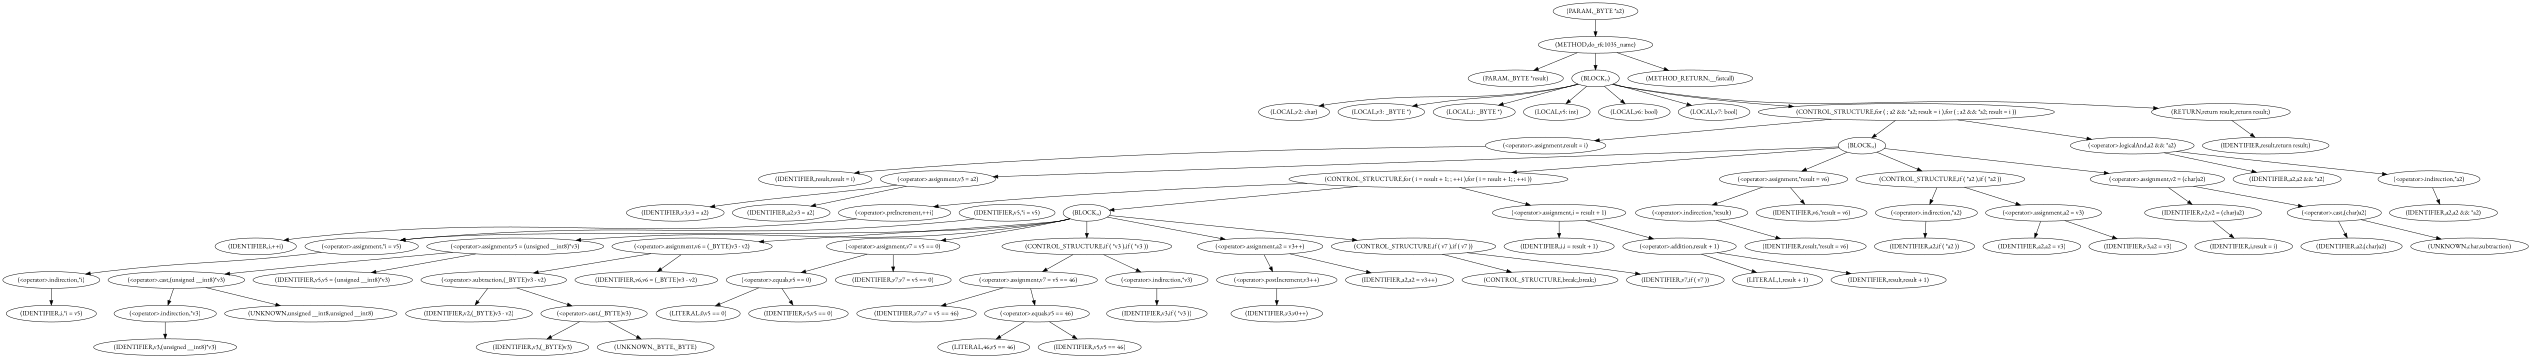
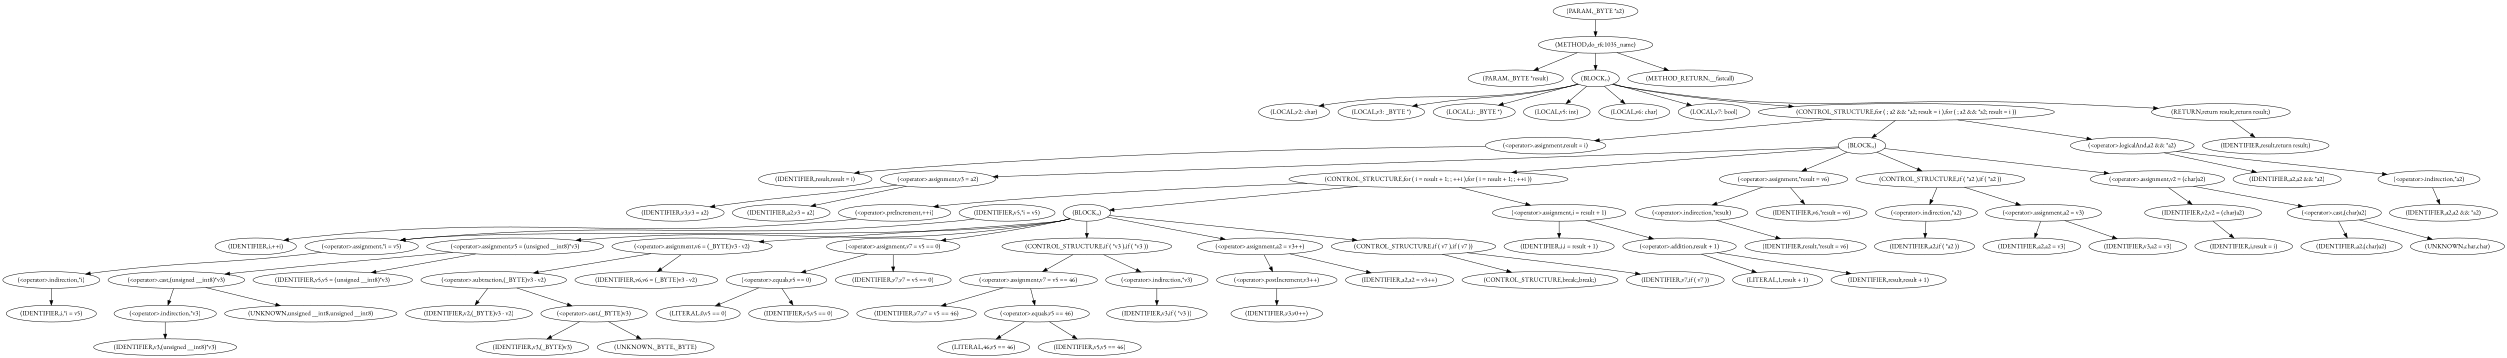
(1634, 112) -> (1634, 112)
(2470, 246) -> (2457, 246)
